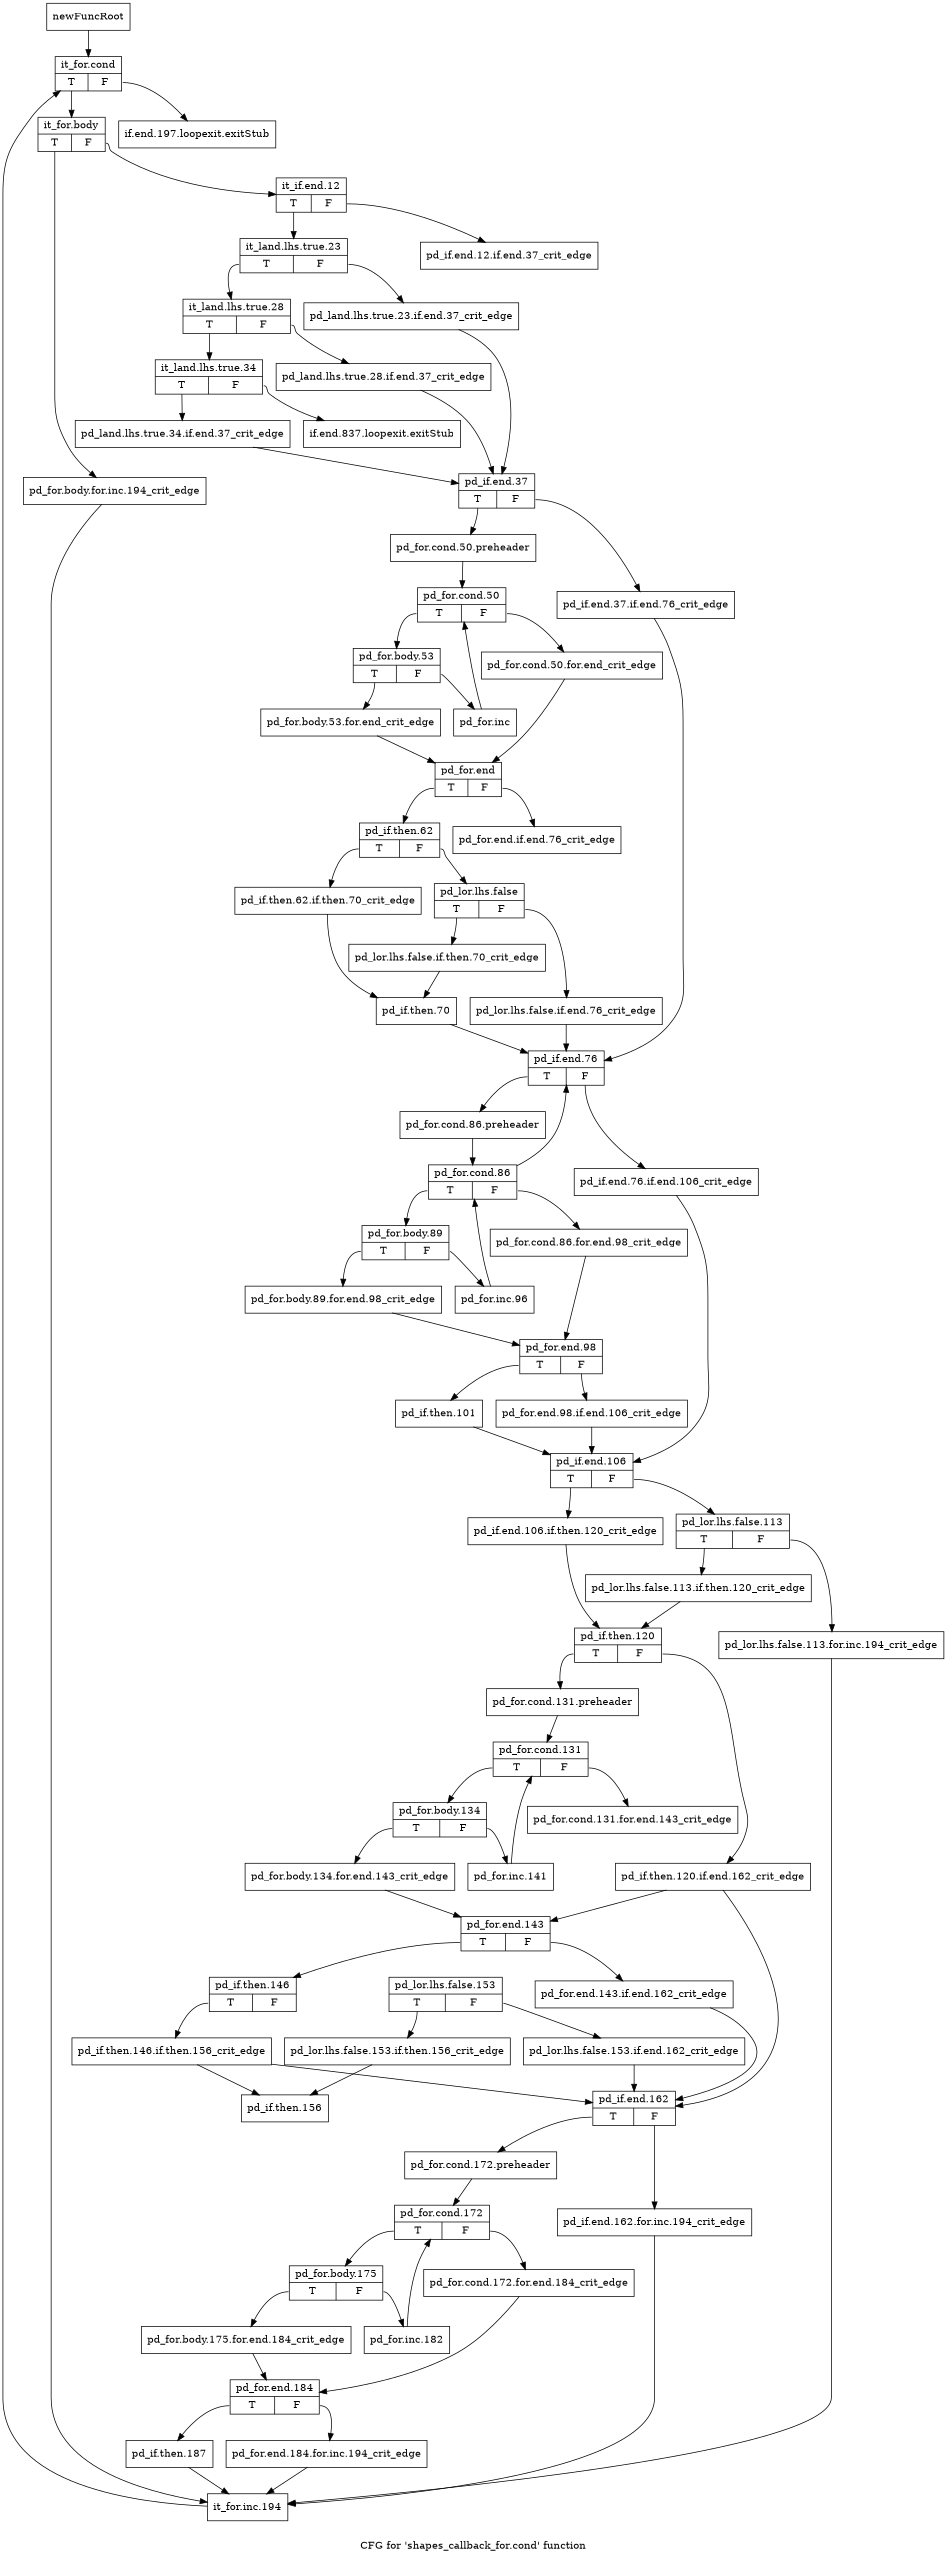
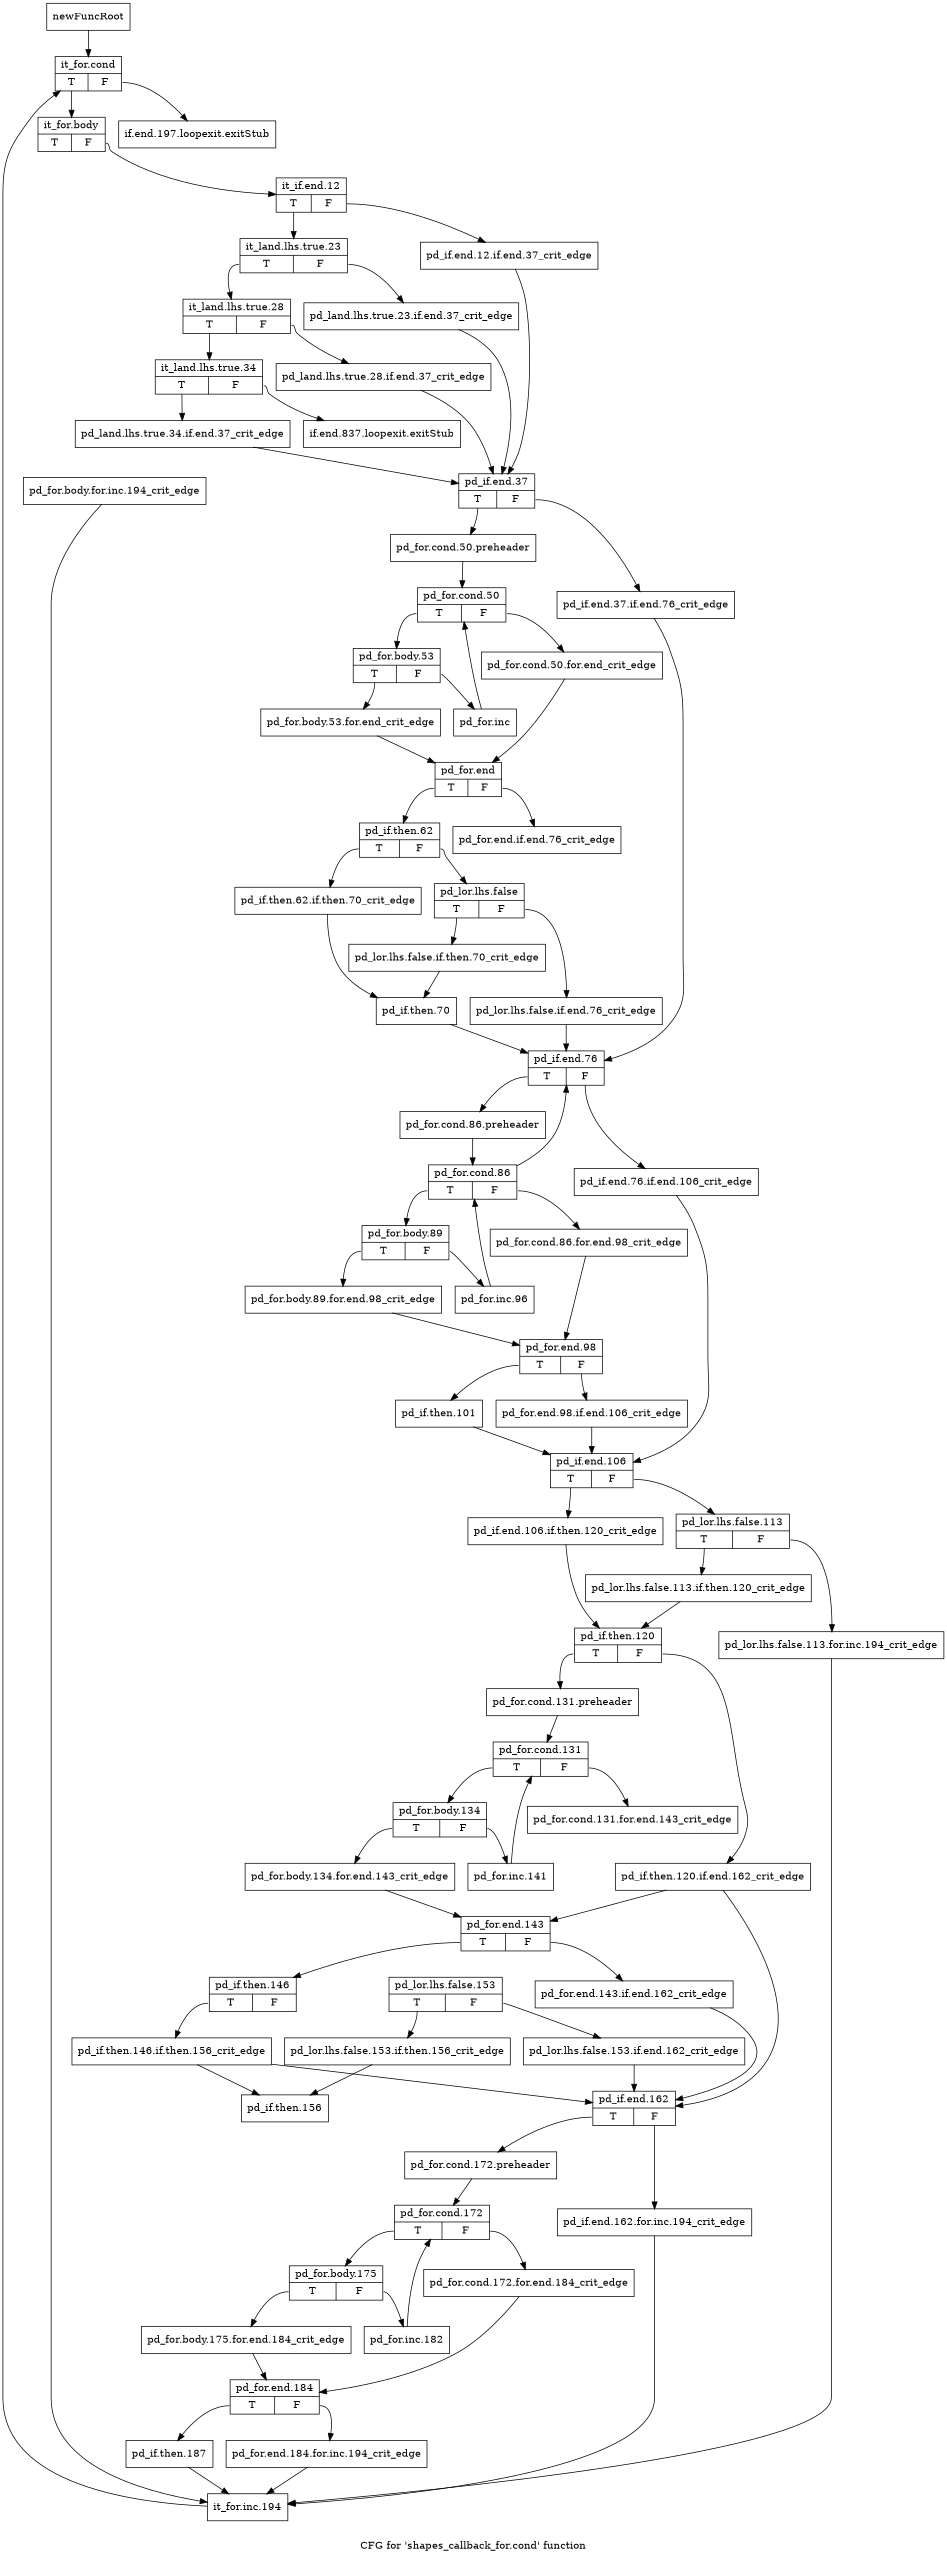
(55, 318) -> none
none -> (530, 369)
